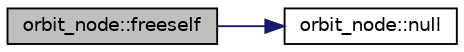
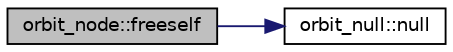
(371, 26) -> (365, 26)
